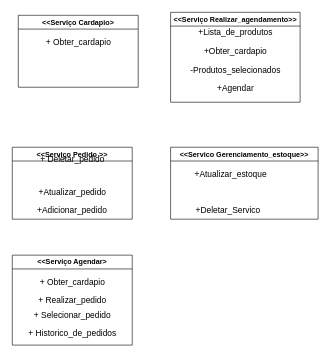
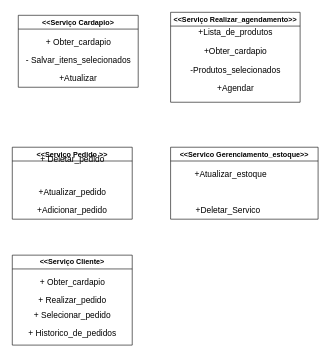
none -> (78, 60)
none -> (78, 78)
(72, 263) -> (72, 263)
